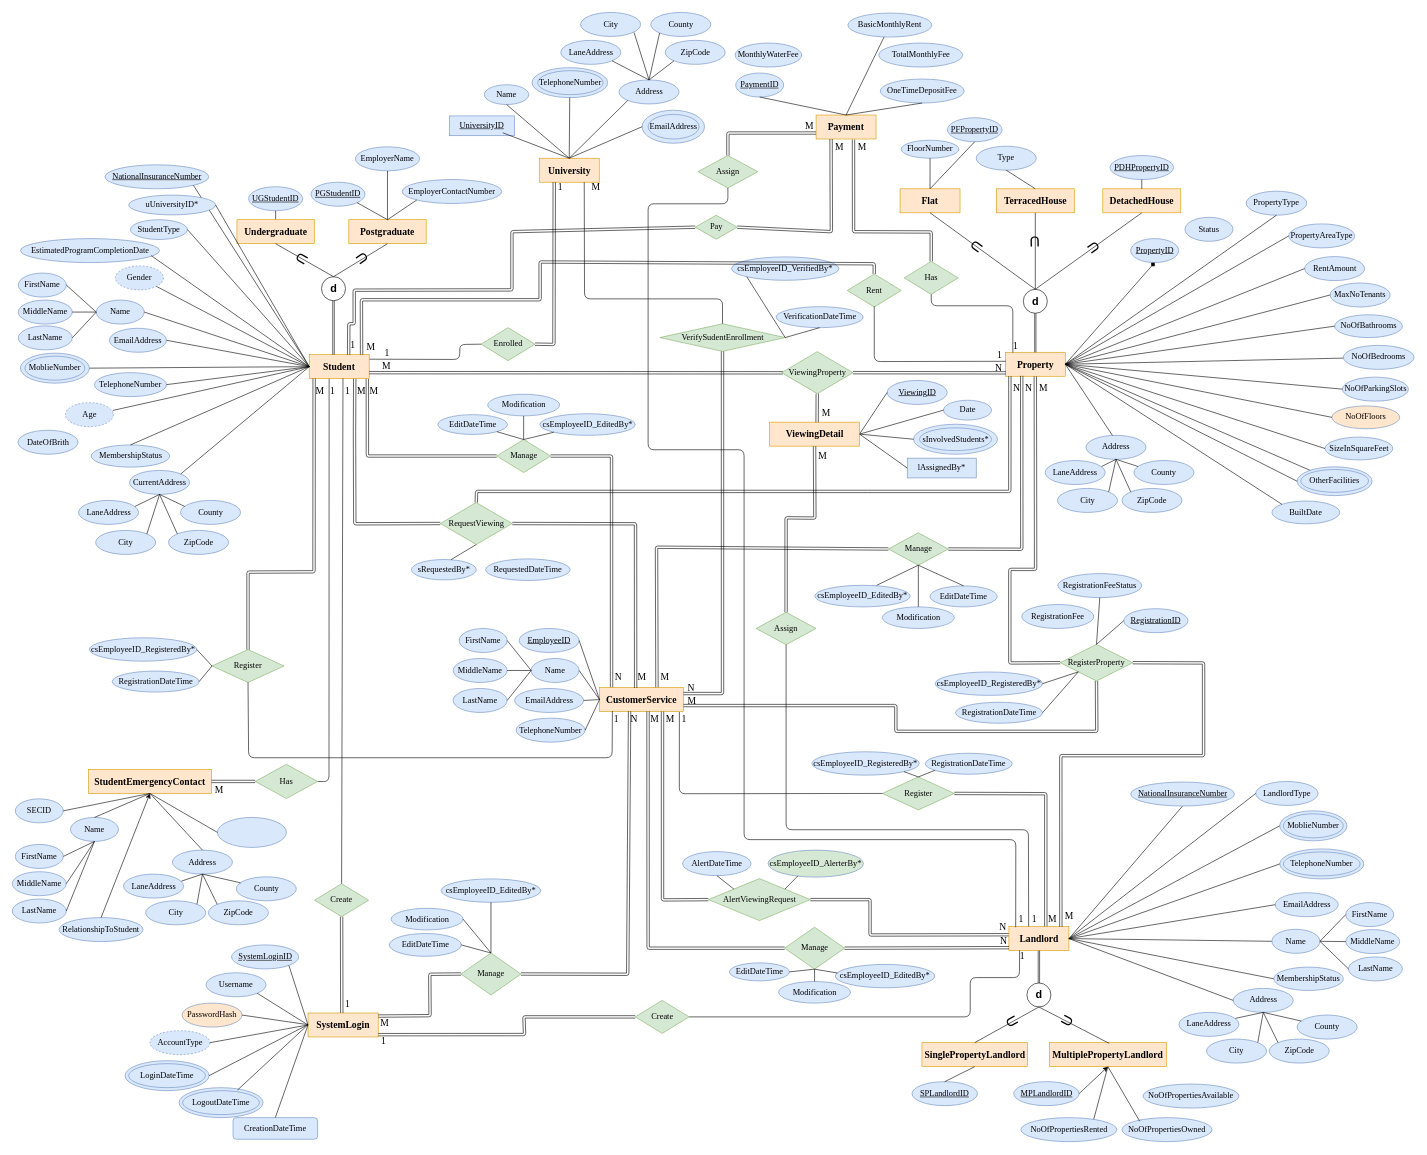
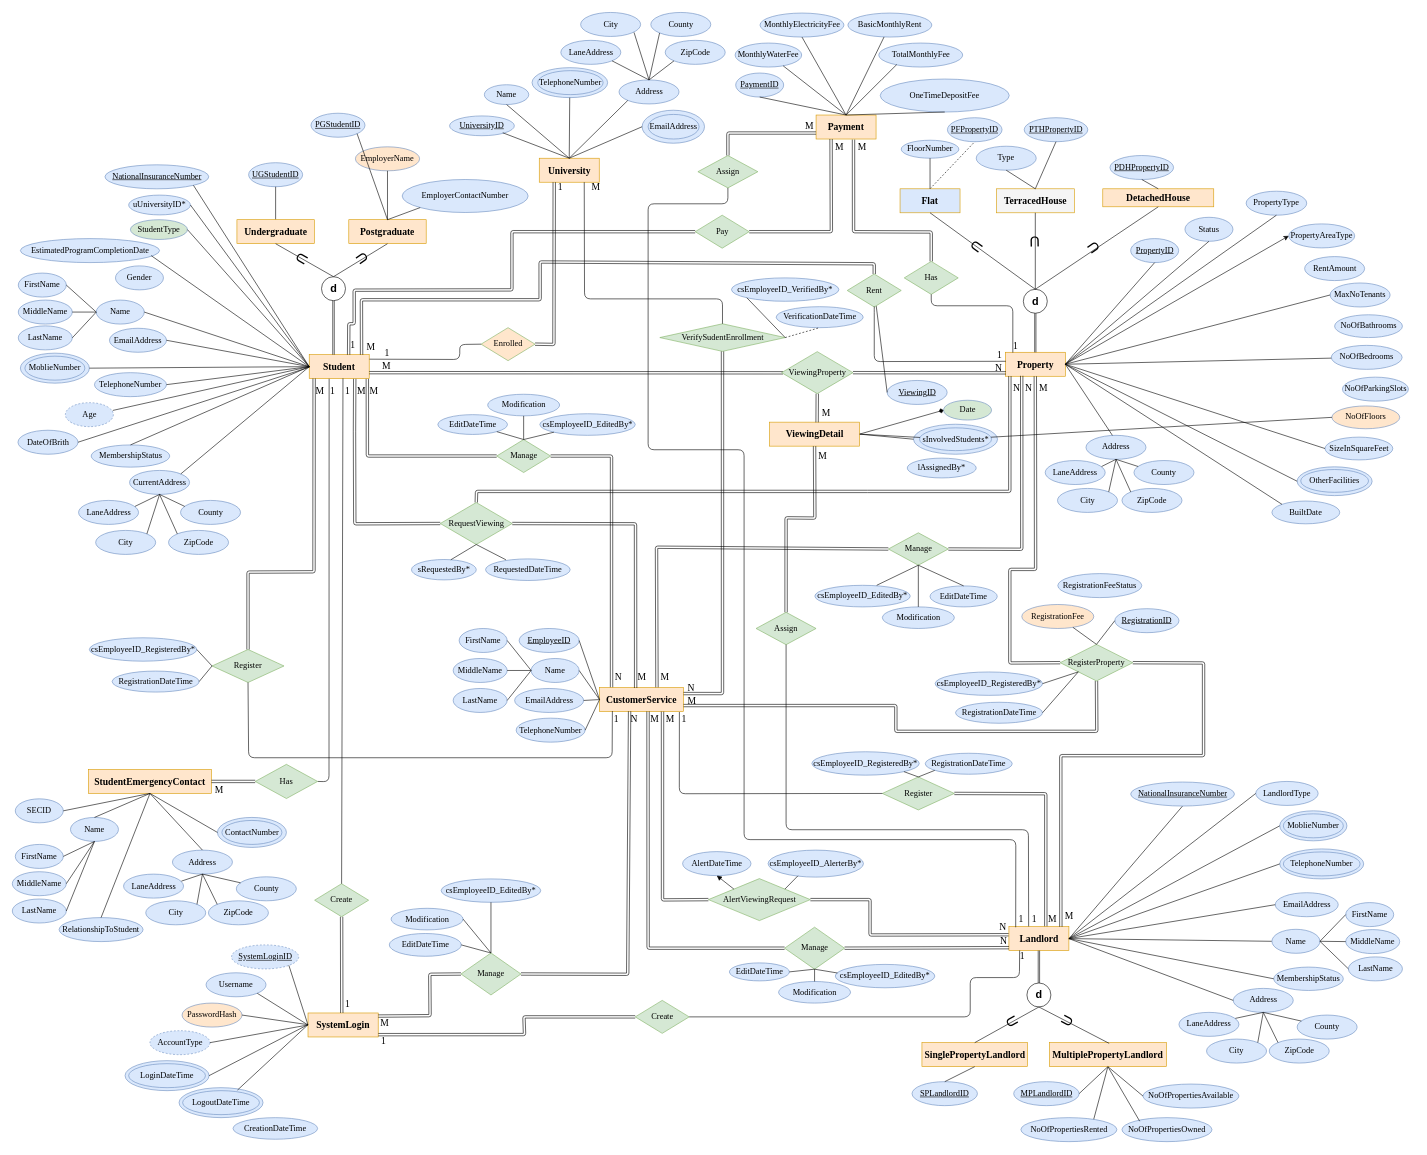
none -> (802, 25)
none -> (823, 73)
none -> (814, 89)
none -> (873, 89)
(923, 91) -> (945, 95)
(482, 126) -> (482, 126)
none -> (1056, 130)
(388, 159) -> (388, 159)
(953, 164) -> (953, 164)
none -> (1046, 166)
(452, 191) -> (465, 196)
(338, 194) -> (338, 125)
(276, 199) -> (276, 175)
(930, 201) -> (930, 201)
(1036, 201) -> (1036, 201)
(1142, 201) -> (1159, 198)
(172, 205) -> (160, 205)
(716, 227) -> (722, 232)
(159, 230) -> (159, 230)
(1286, 238) -> (1284, 239)
(1151, 267) -> (1153, 265)
(785, 269) -> (785, 290)
(140, 278) -> (140, 278)
(1189, 315) -> none
(228, 324) -> none
(802, 333) -> (802, 333)
(508, 344) -> (508, 344)
(1206, 344) -> none
(1379, 357) -> (1367, 357)
(1209, 377) -> none
(1203, 392) -> (1159, 427)
none -> (182, 409)
(968, 410) -> (968, 410)
(940, 411) -> (938, 412)
(874, 412) -> (882, 350)
(1196, 421) -> (1144, 297)
(884, 452) -> (901, 436)
(942, 468) -> (942, 468)
none -> (492, 552)
(1058, 617) -> (1058, 617)
(1099, 619) -> none
(1156, 621) -> (1147, 621)
none -> (1084, 635)
(148, 799) -> (148, 798)
none -> (252, 833)
(816, 864) -> (816, 864)
(719, 878) -> (722, 879)
(265, 957) -> (265, 957)
(1104, 1071) -> (1104, 1071)
(291, 1073) -> none
none -> (1128, 1083)
(275, 1129) -> (275, 1129)
